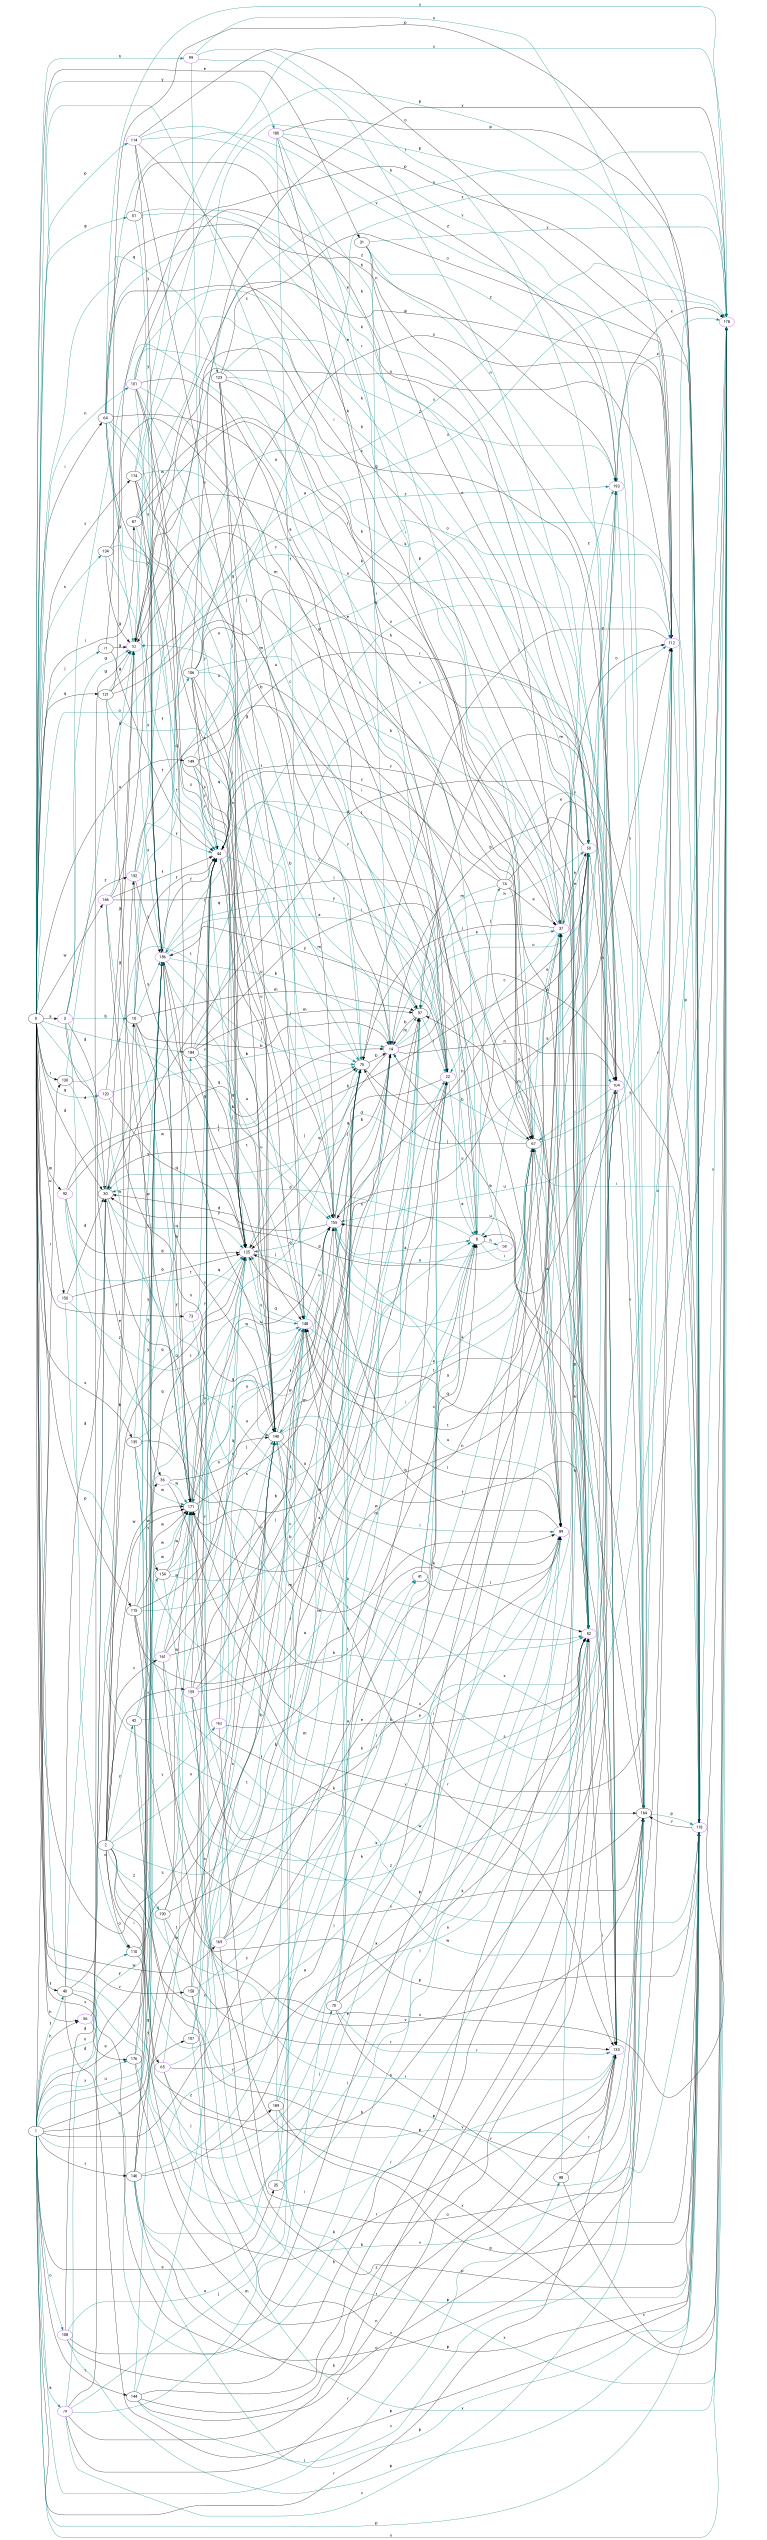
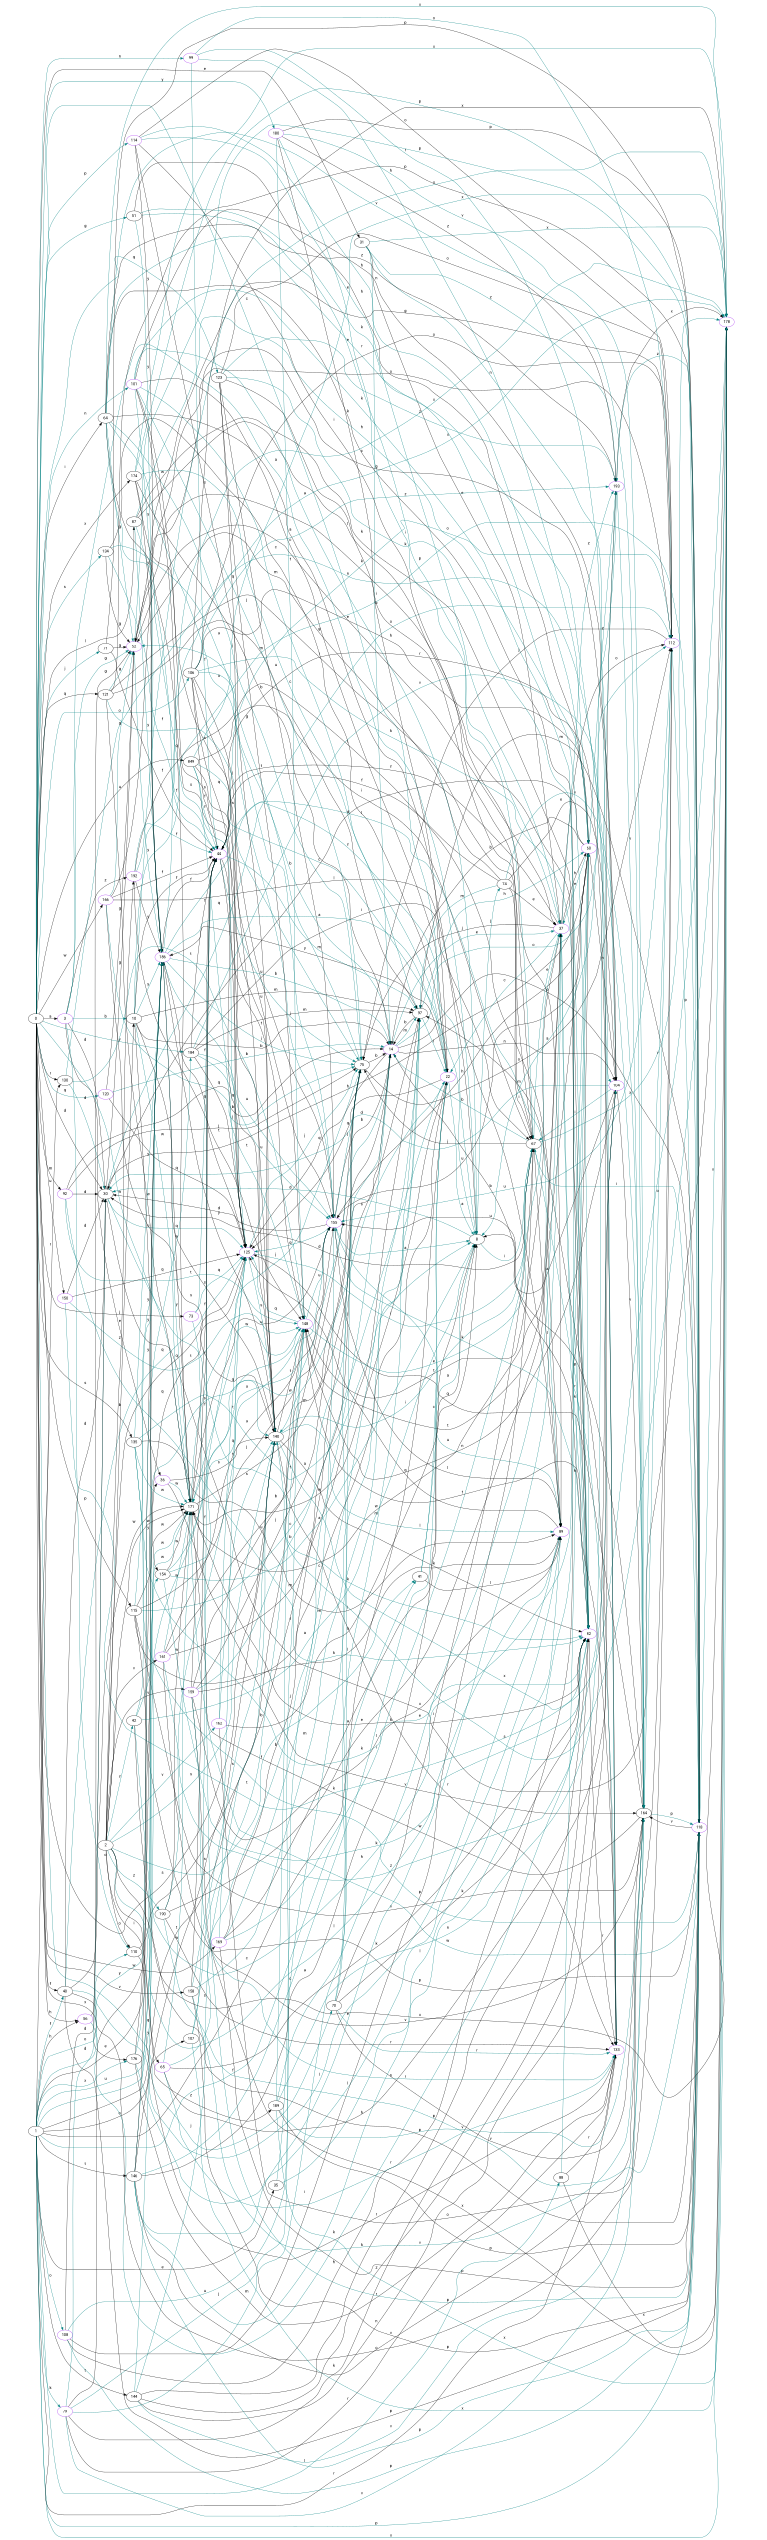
(191, 762) -> (191, 762)
(505, 1246) -> none
(135, 1253) -> (84, 1194)
